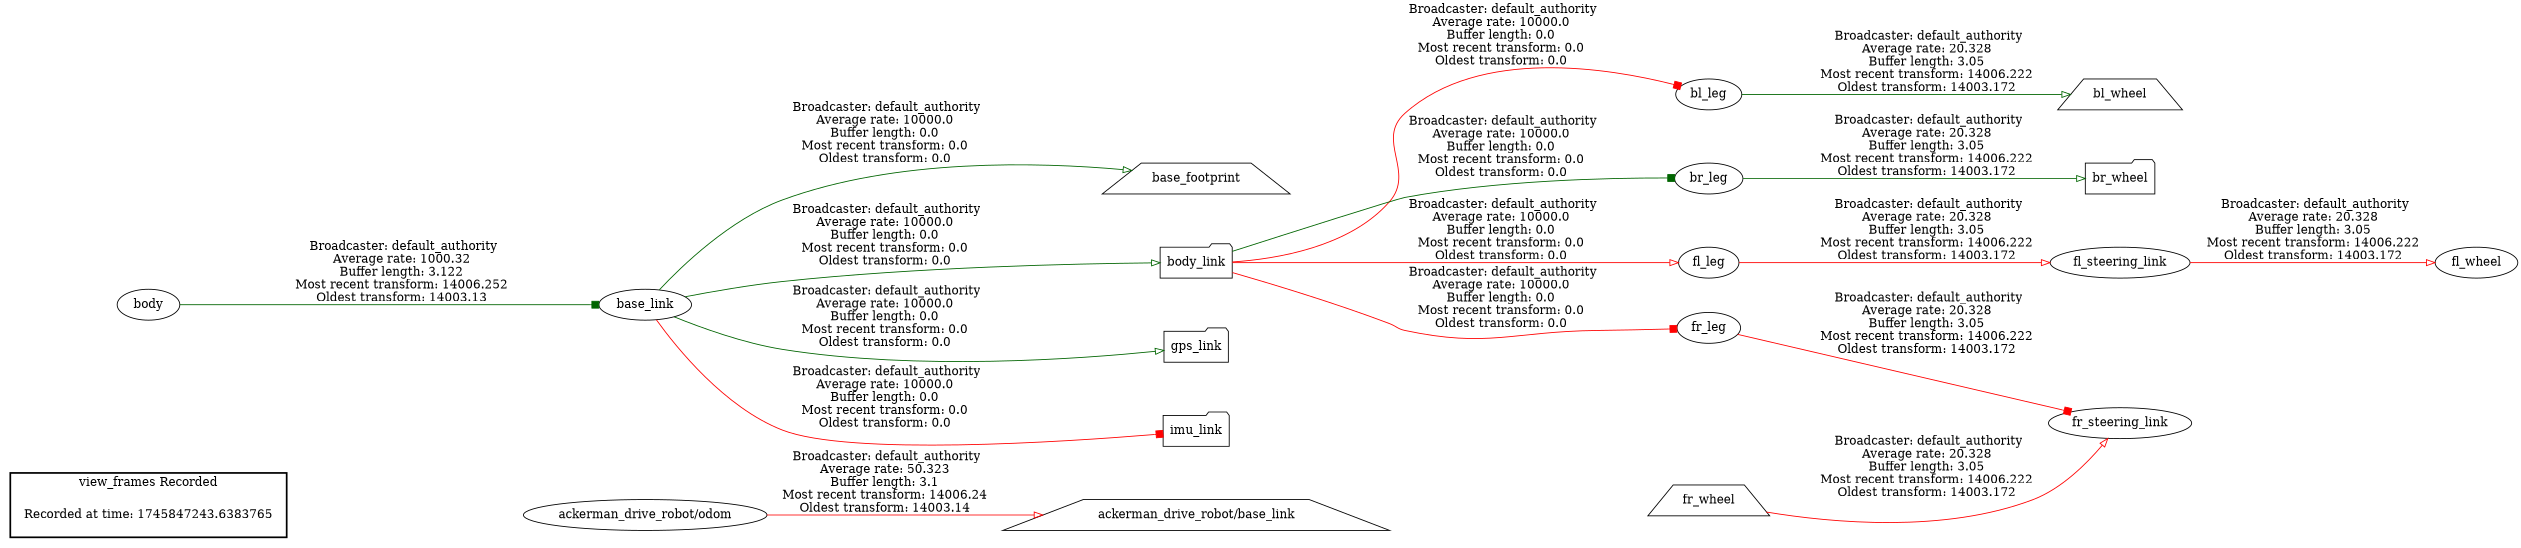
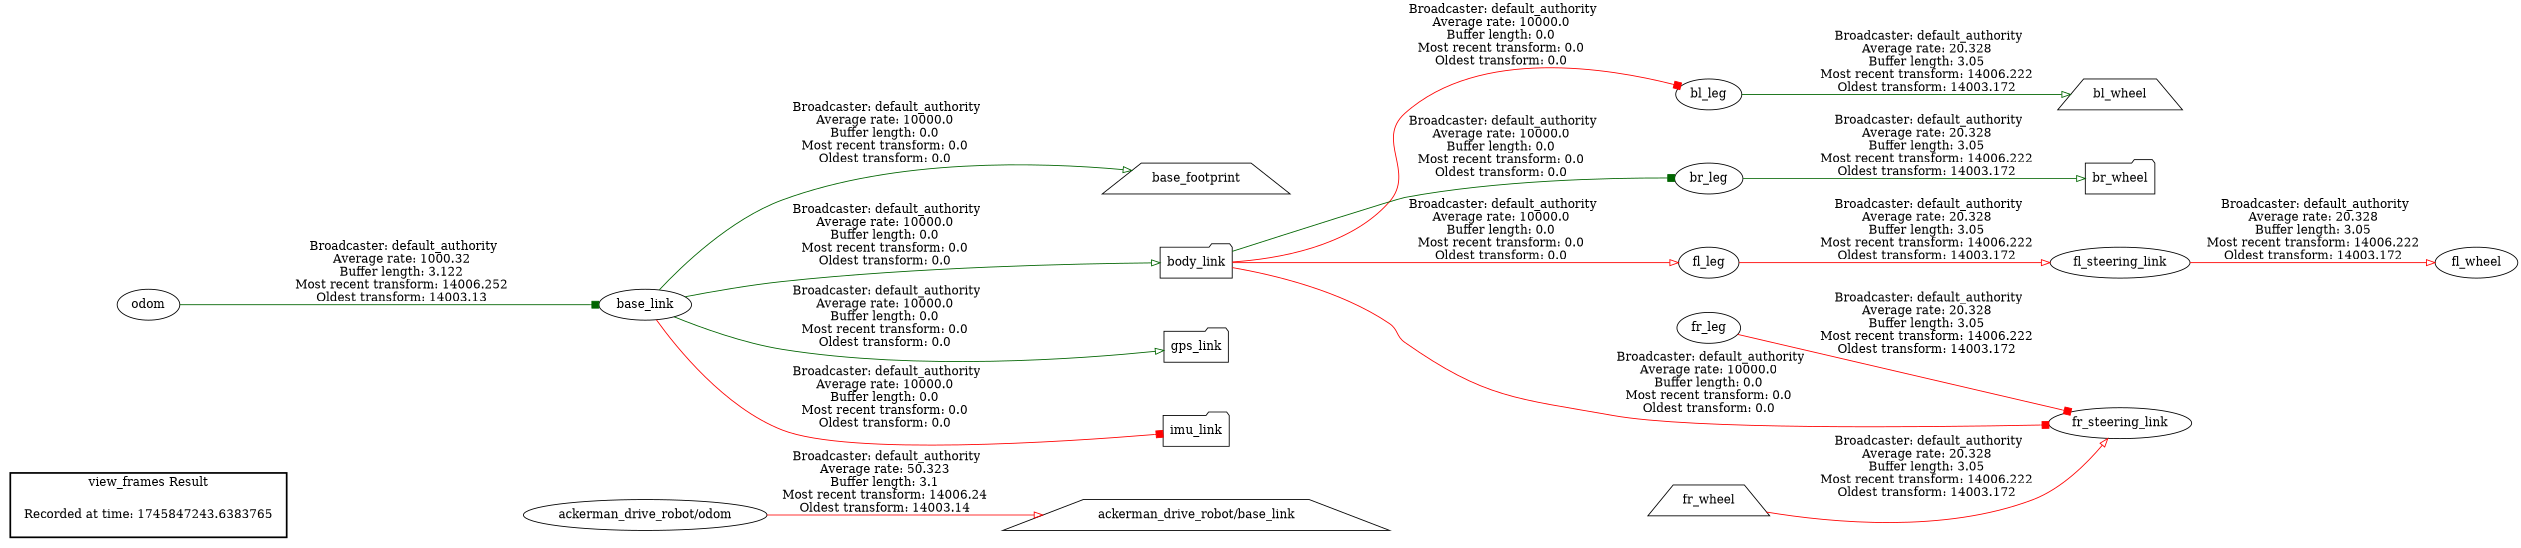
(148, 305) -> (148, 305)
(1445, 337) -> (1619, 416)
(148, 483) -> (148, 483)
